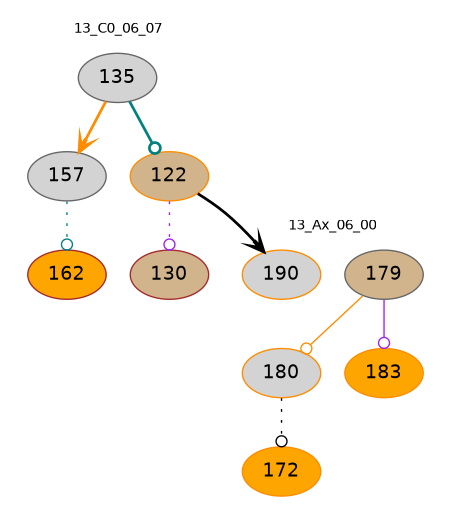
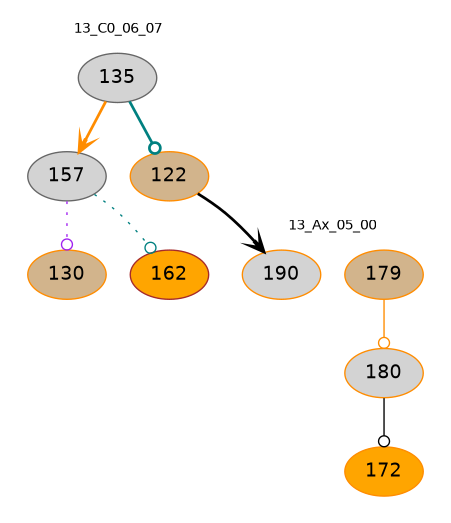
(169, 220) -> (67, 220)
(333, 226) -> (333, 226)
(169, 275) -> (67, 275)
(384, 275) -> (384, 275)
(384, 373) -> none
(282, 417) -> (384, 417)
